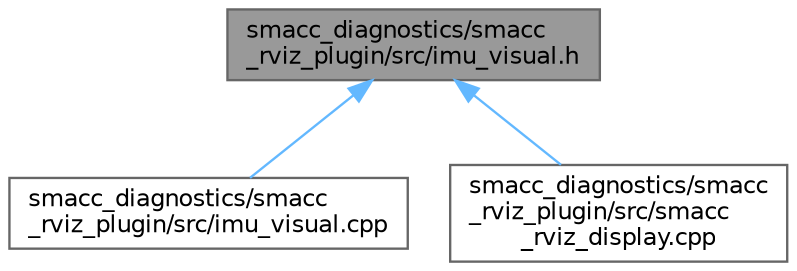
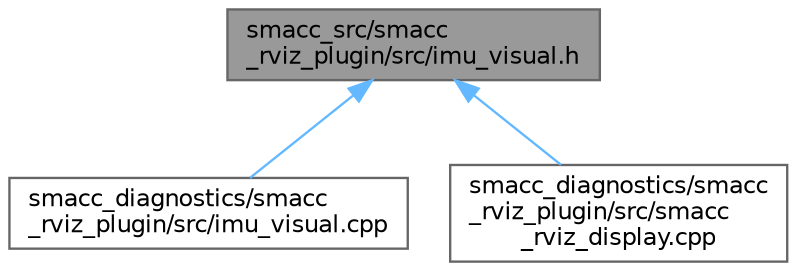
(414, 45) -> (414, 45)
